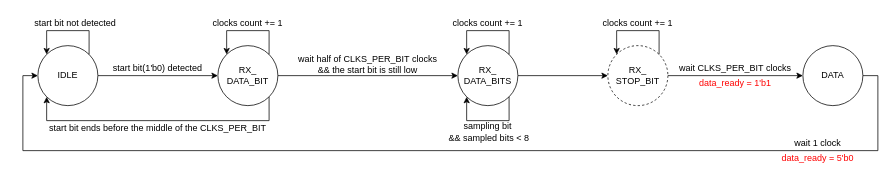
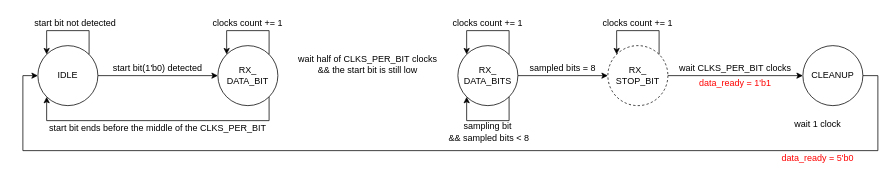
none -> (563, 68)
(365, 75) -> none
(833, 75) -> (833, 75)
(818, 143) -> (818, 124)
